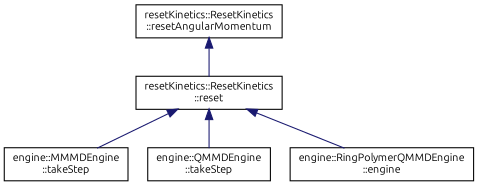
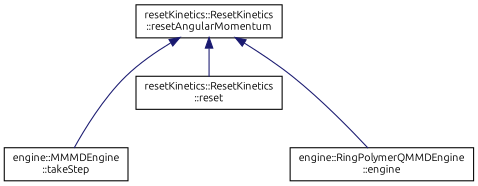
(133, 131) -> (115, 88)
(301, 131) -> (310, 91)
(209, 164) -> none
